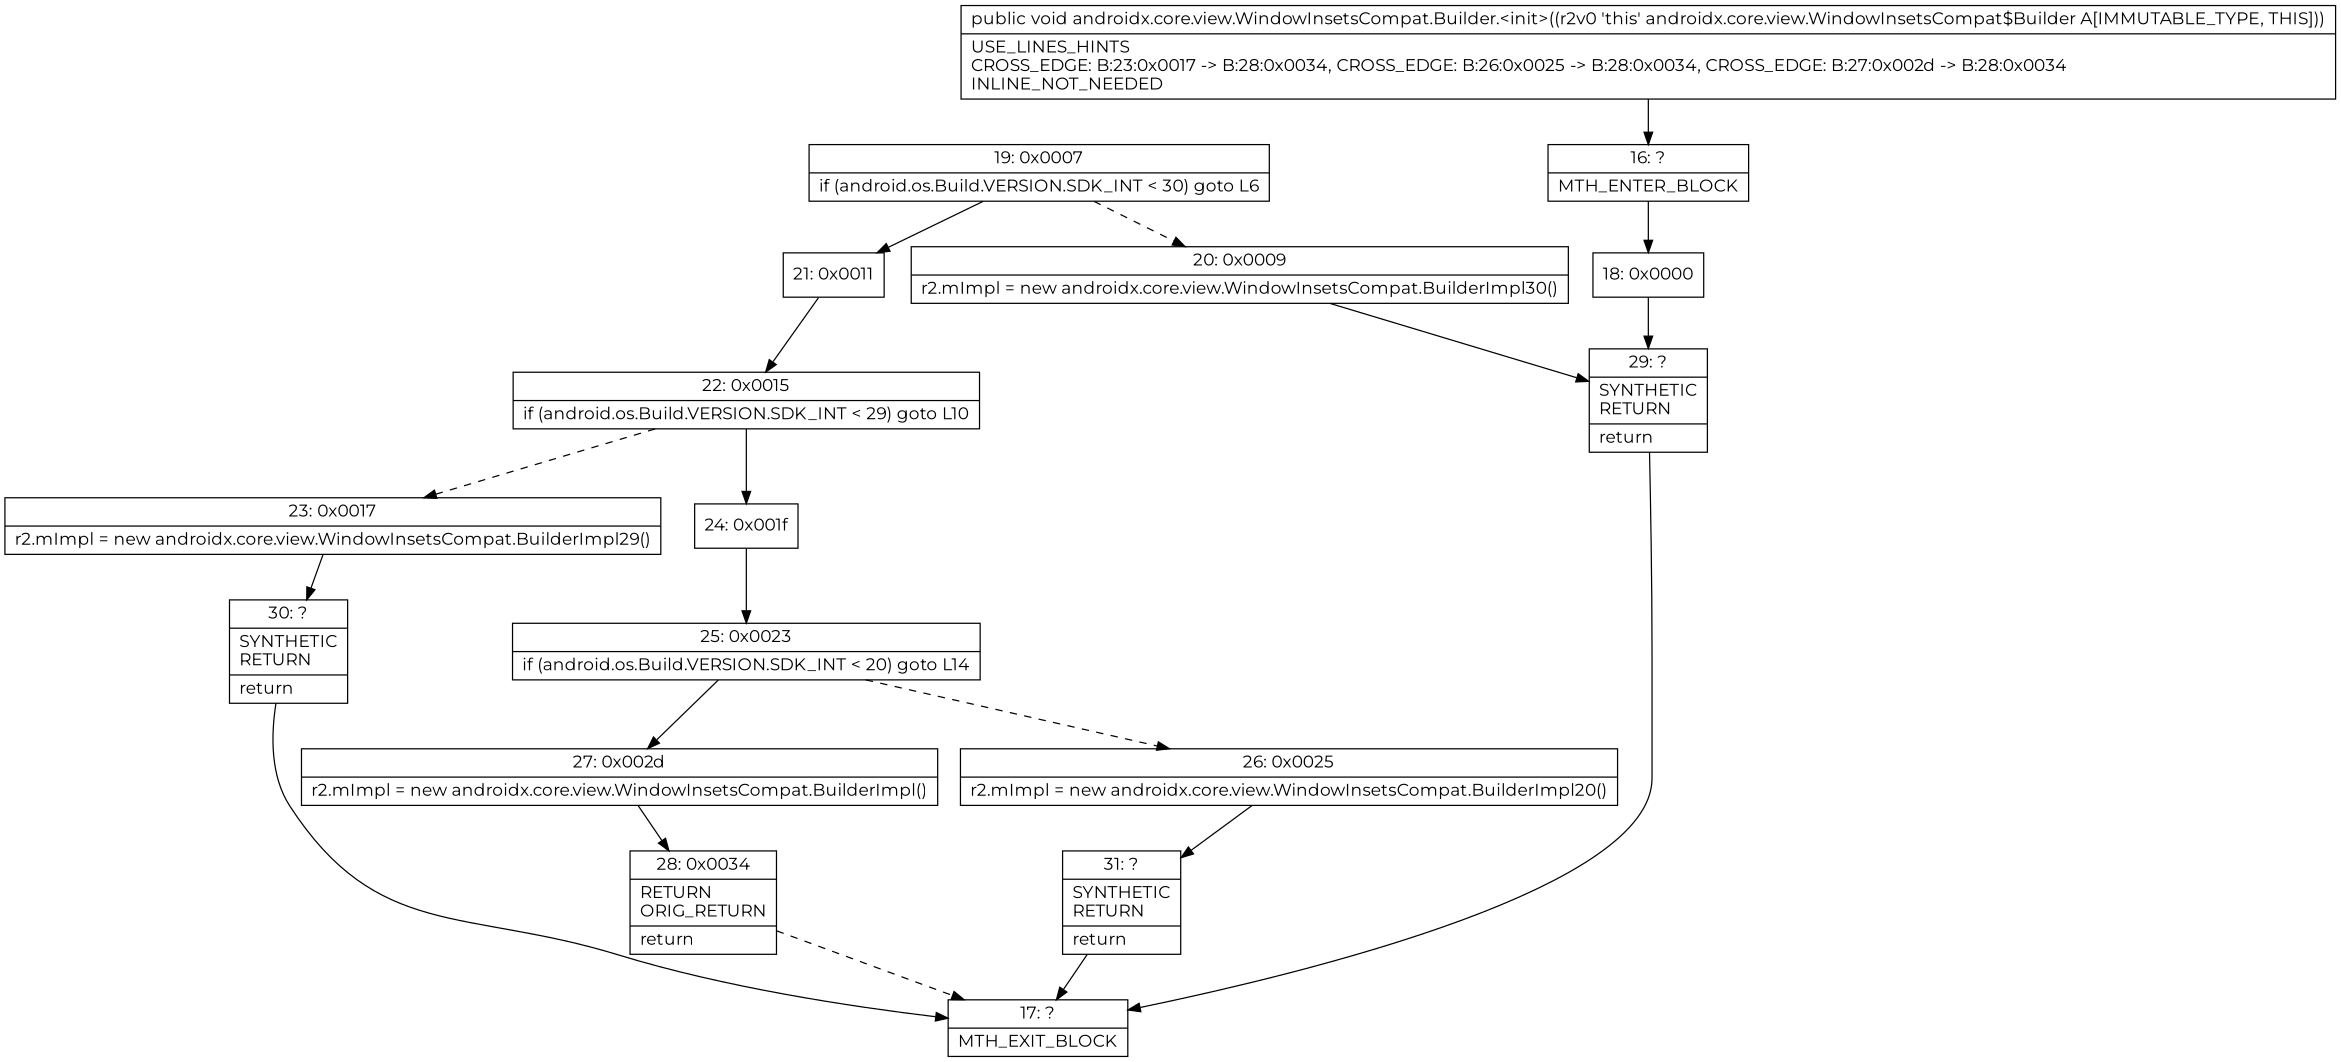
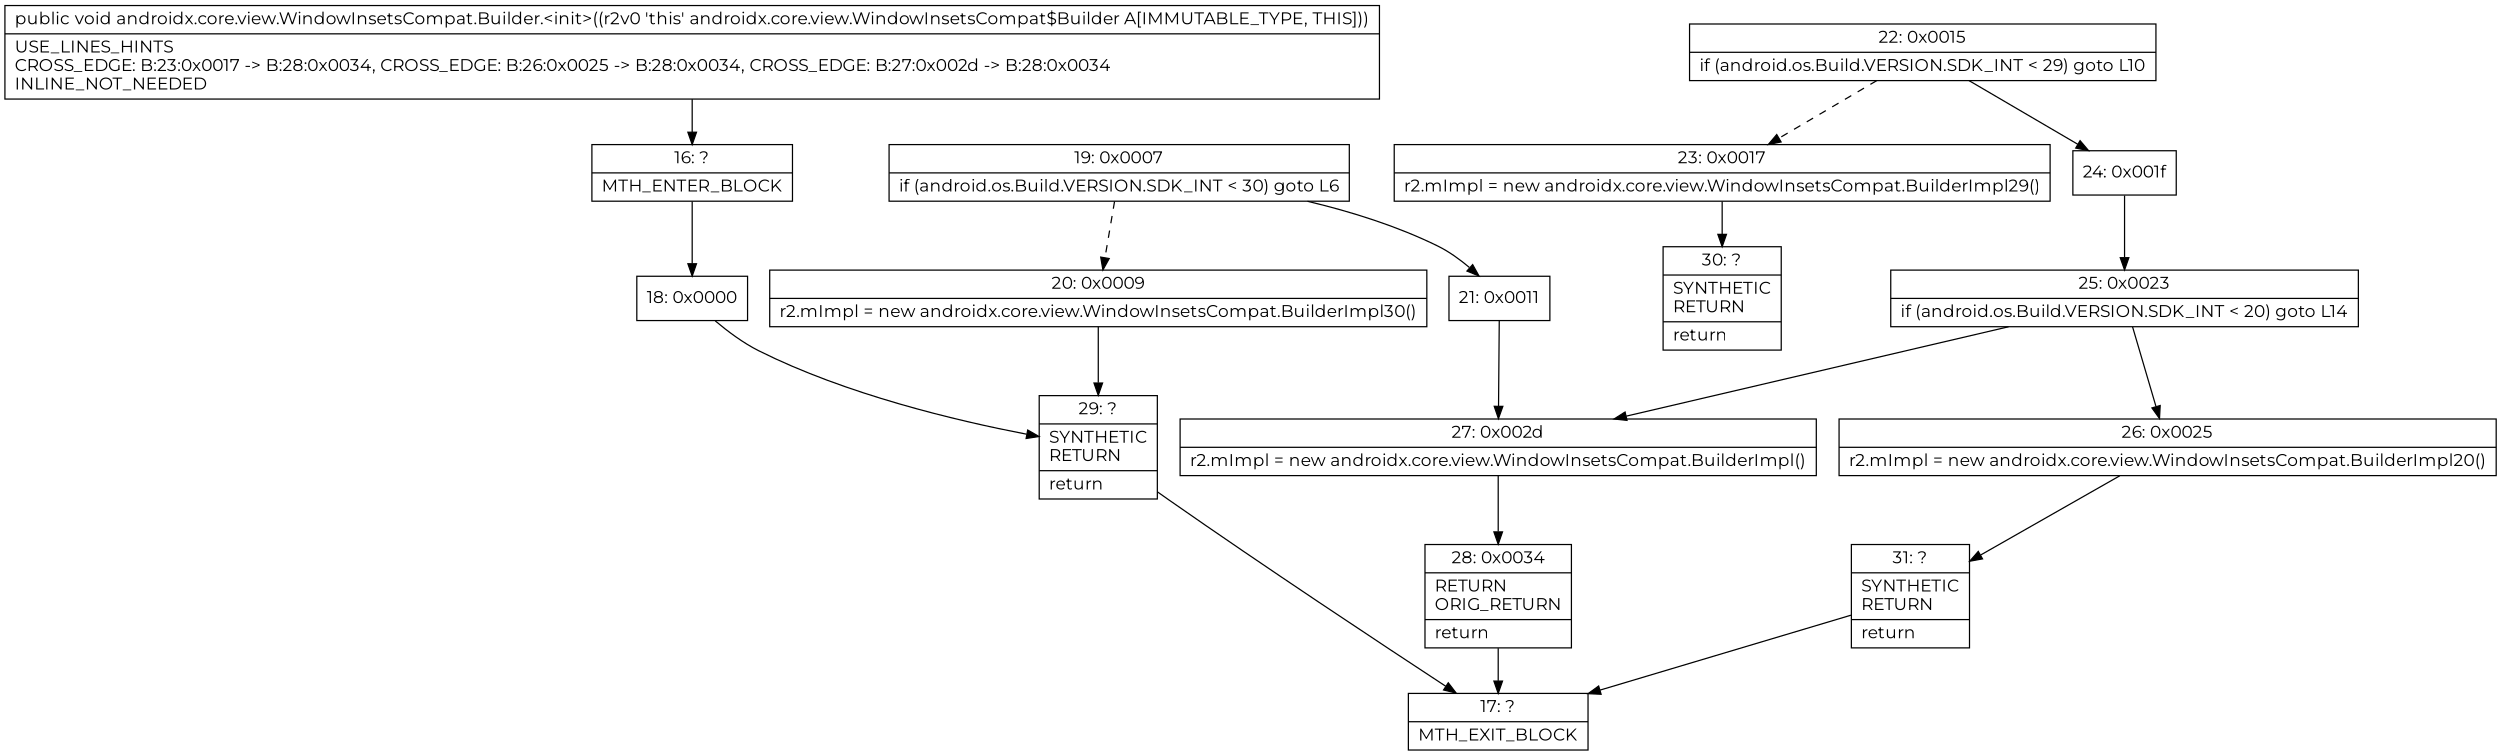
(796, 330) -> (1499, 363)
(1011, 713) -> (2144, 367)
(543, 936) -> none
(865, 963) -> (1498, 665)
